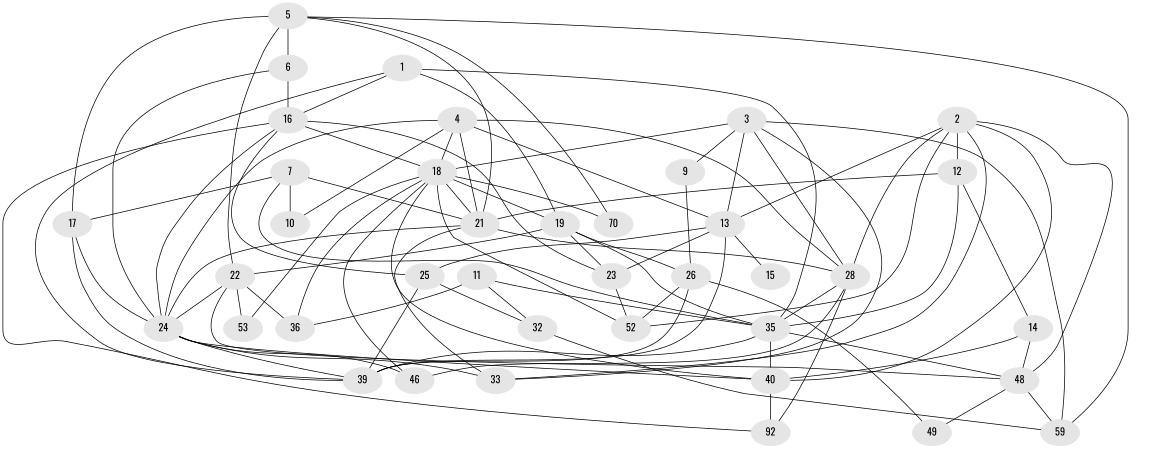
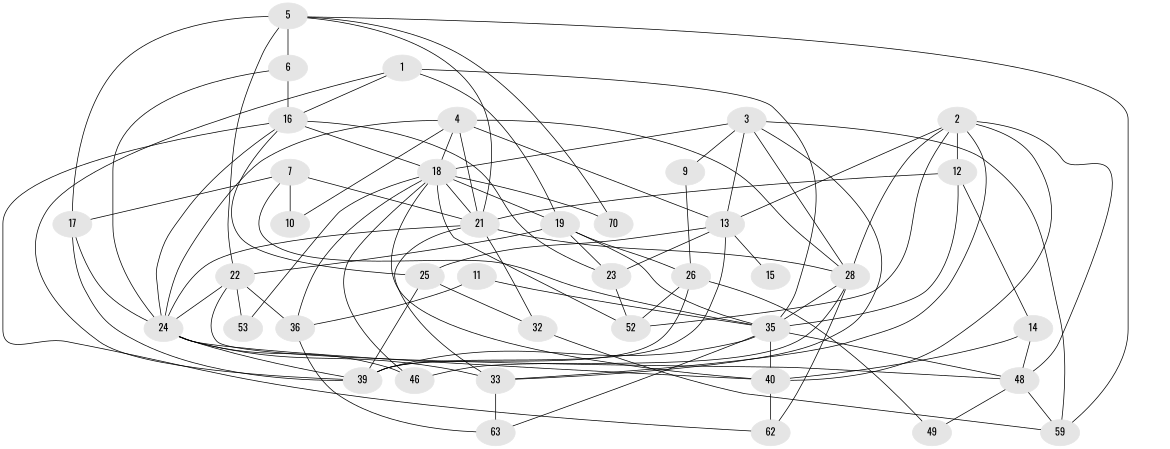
(507, 302) -> (510, 276)
none -> (496, 433)
(771, 433) -> (771, 433)
